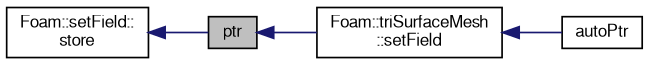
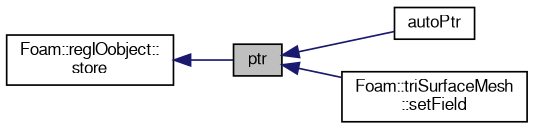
(78, 33) -> (90, 60)
(541, 33) -> (346, 42)
